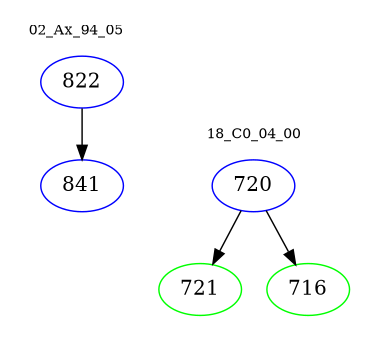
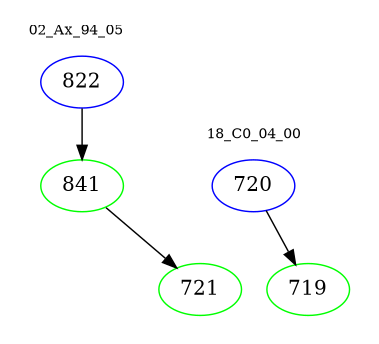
(82, 186) -> (82, 186)
(230, 231) -> (136, 233)
(308, 289) -> (308, 289)
